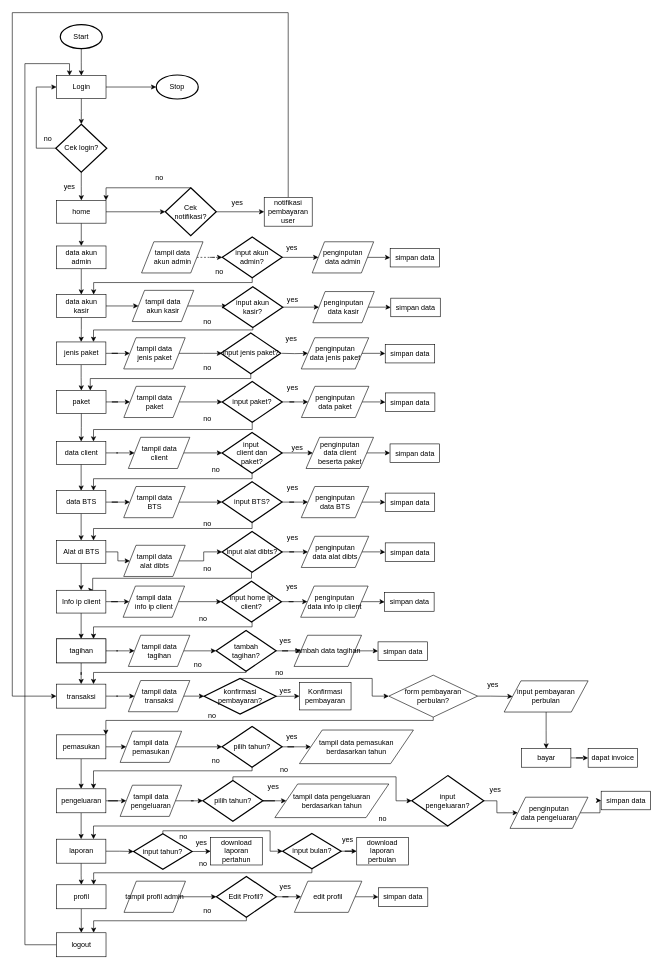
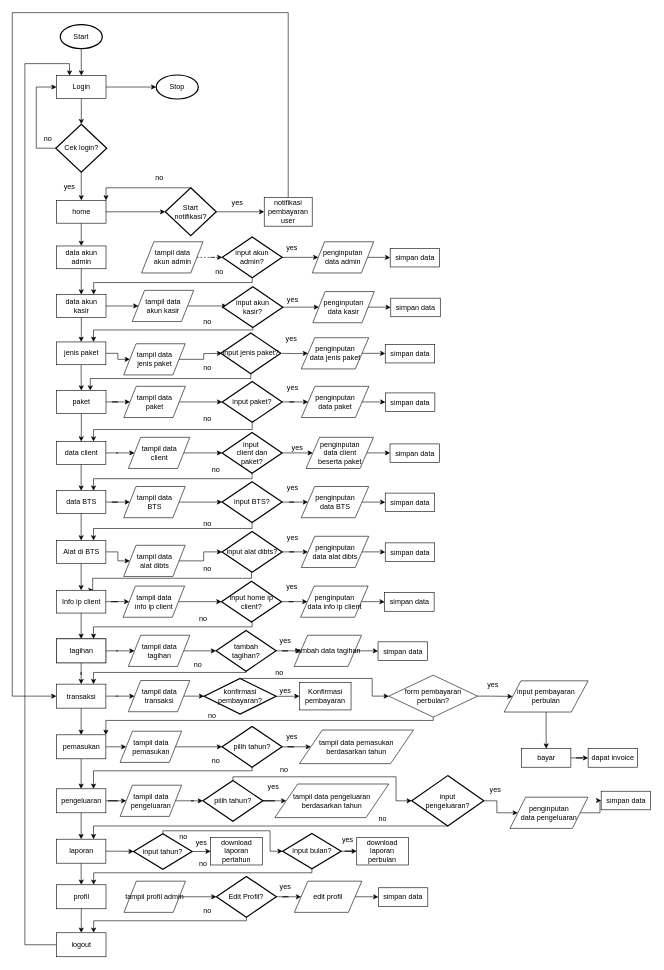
(191, 212) -> (191, 212)
(155, 353) -> (155, 359)
none -> (81, 729)
